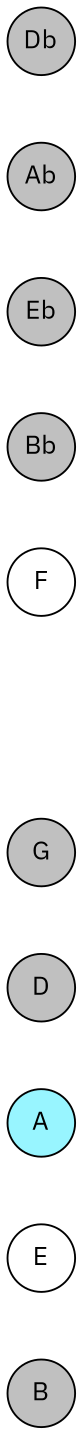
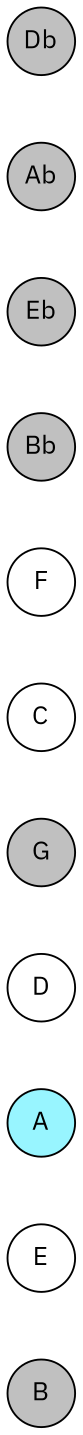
none -> (41, 717)
(41, 988) -> (41, 988)
